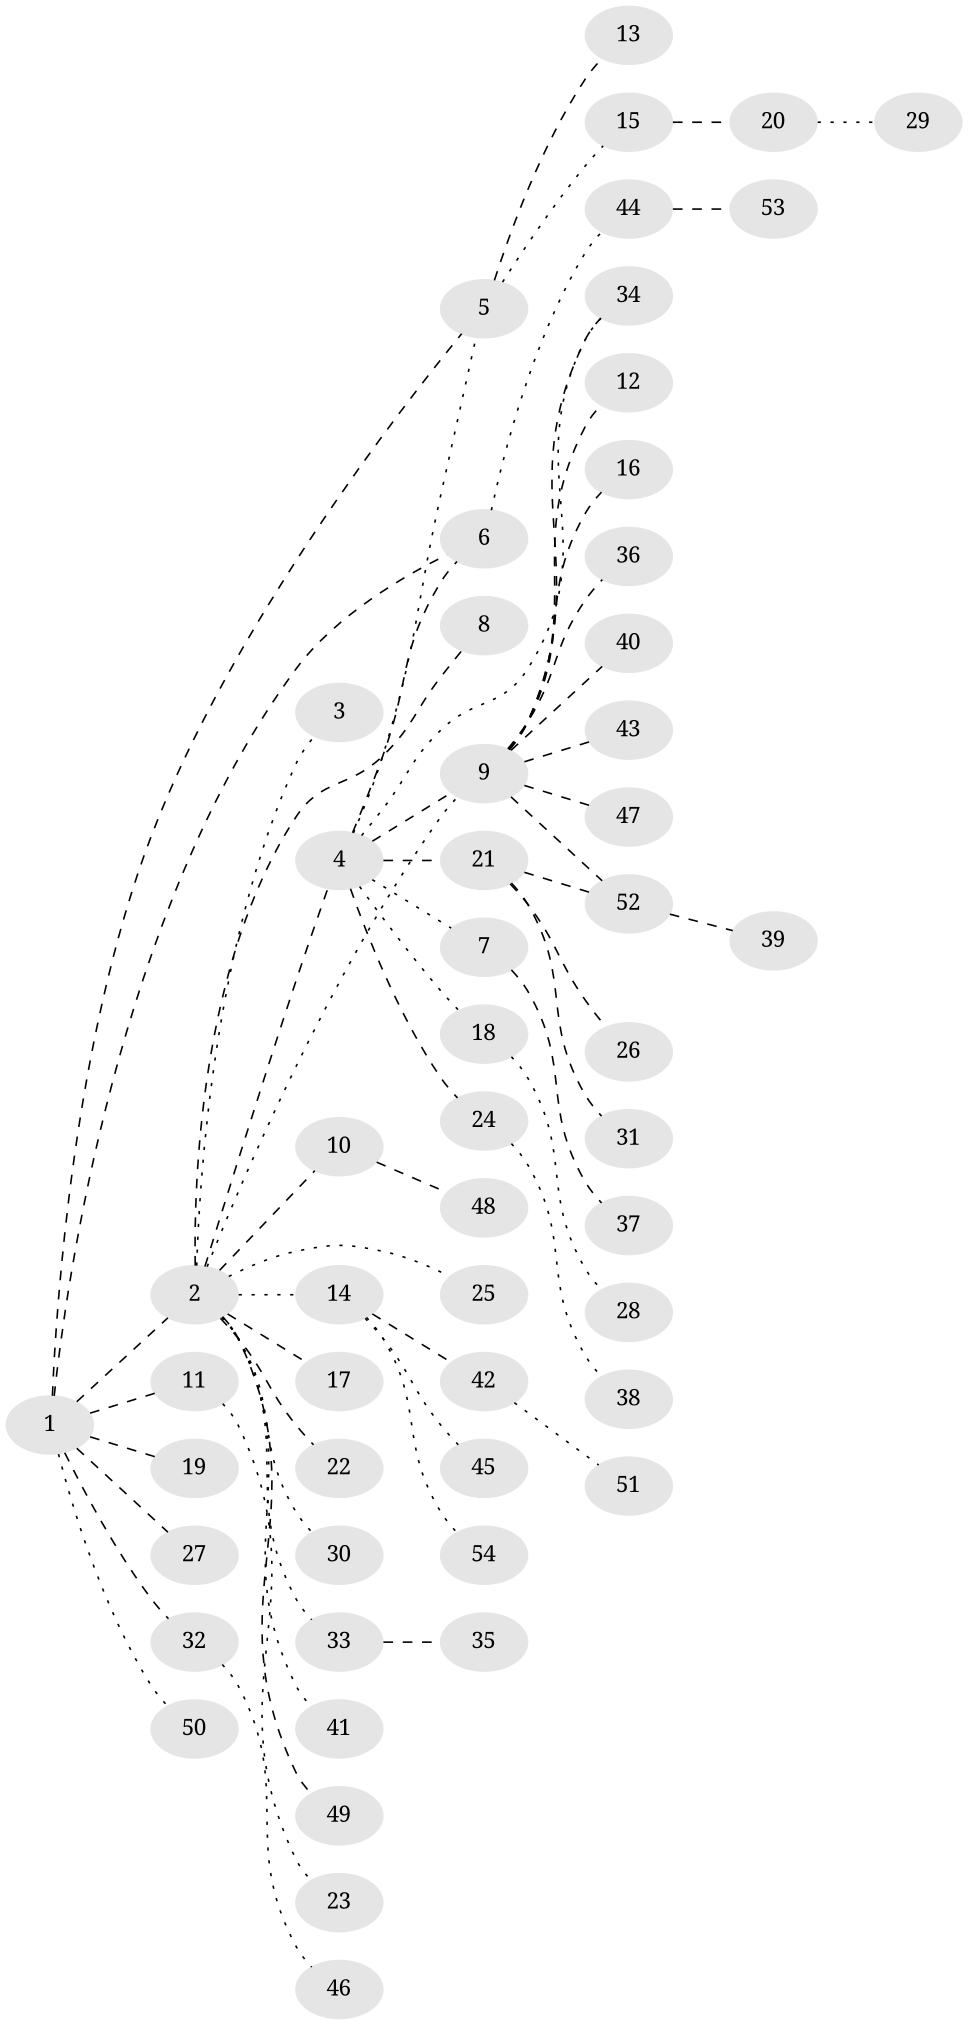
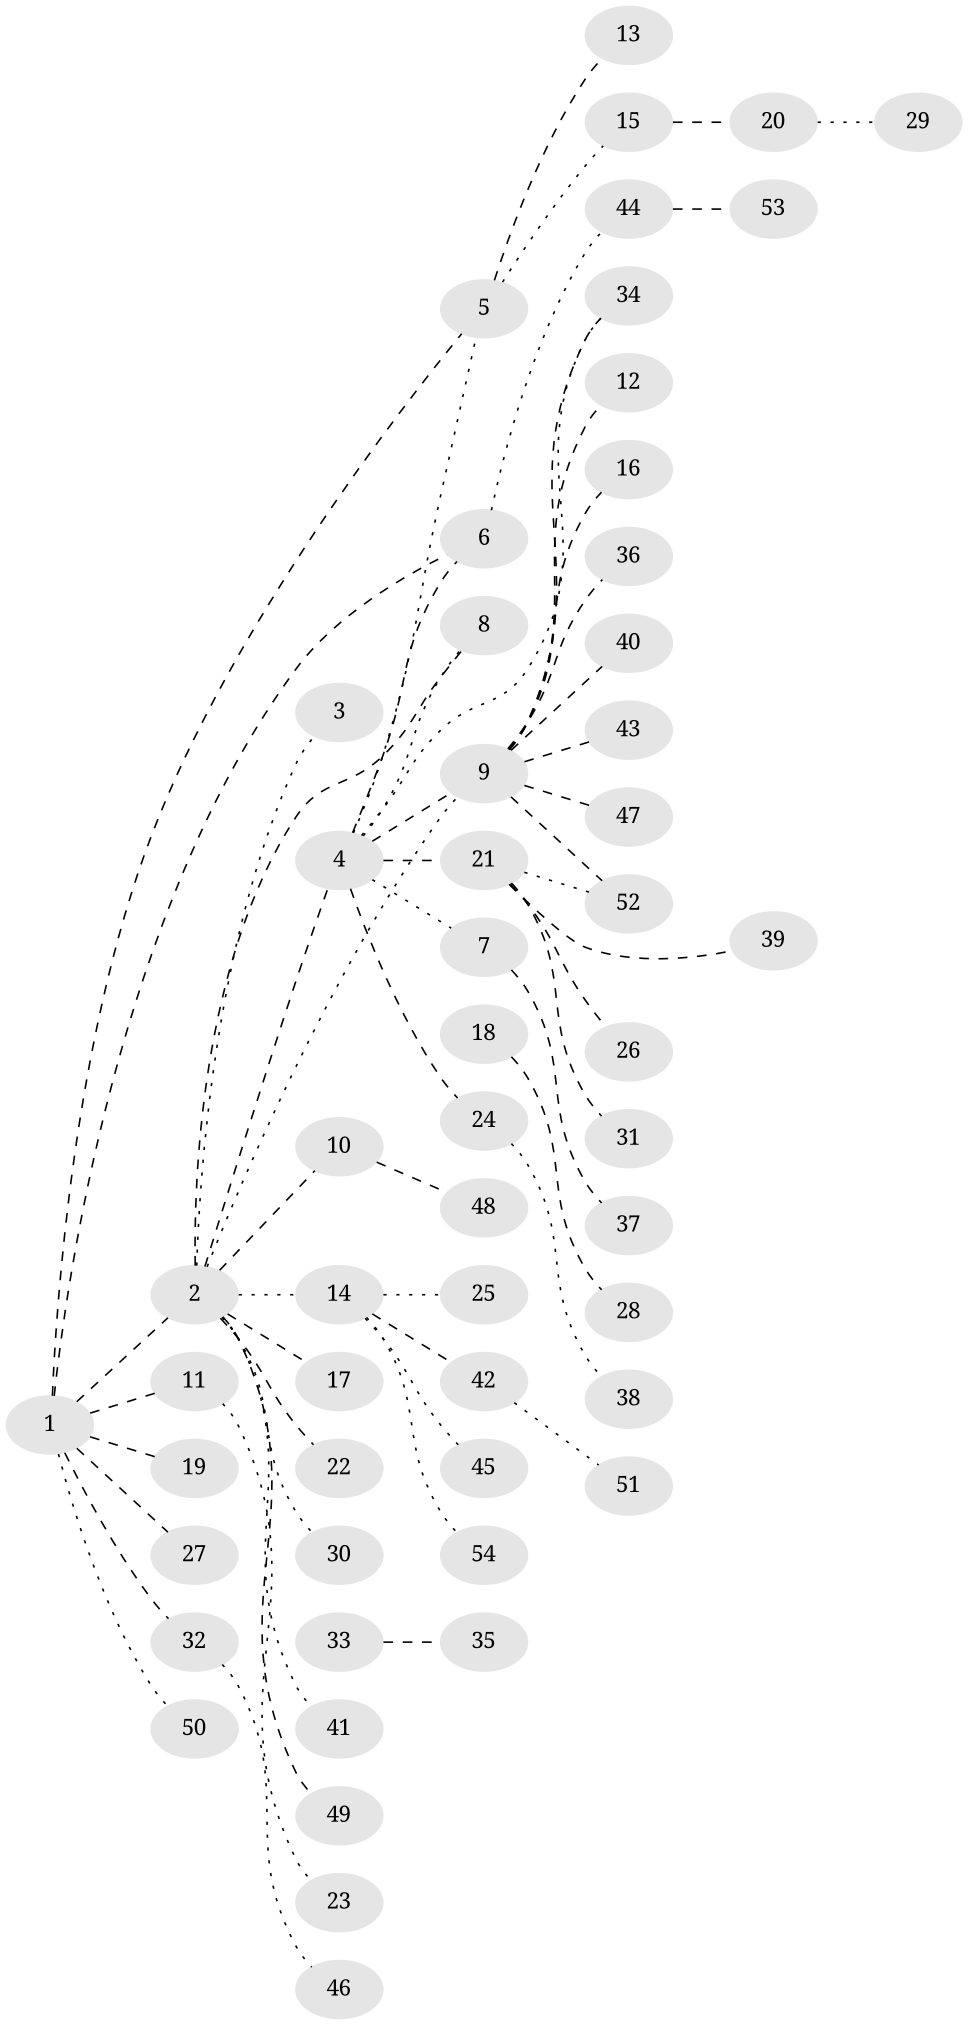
(557, 882) -> (557, 882)
(701, 922) -> (609, 954)
(407, 950) -> (412, 743)
(556, 1173) -> (556, 1173)
(339, 1245) -> (412, 1295)
(267, 1468) -> none
